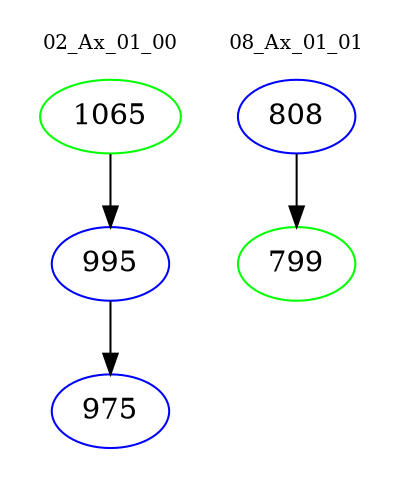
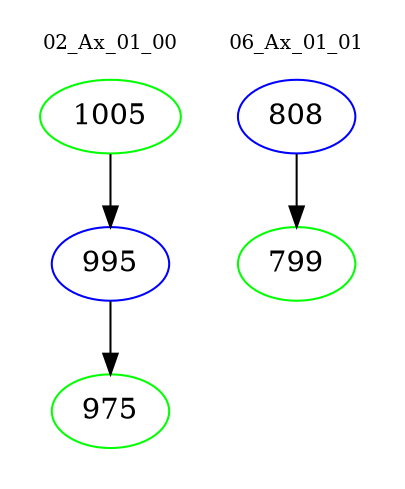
(297, 44) -> (297, 44)
(110, 117) -> (110, 117)
(110, 411) -> (110, 411)
